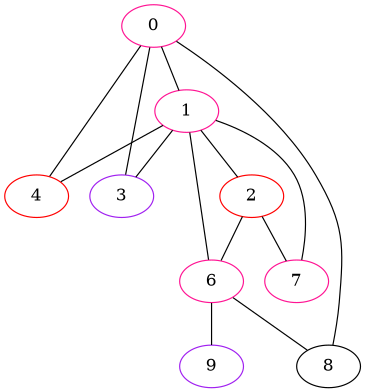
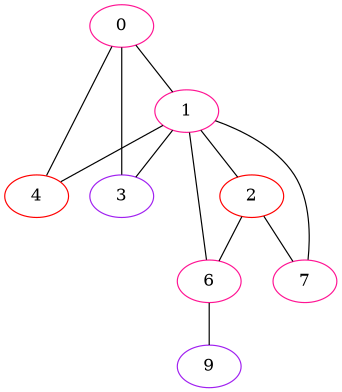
(329, 366) -> none
